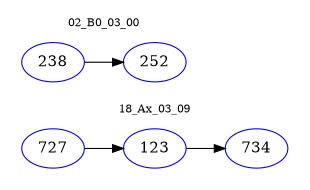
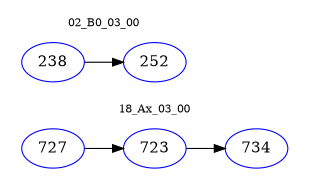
(155, 110) -> (155, 110)
(155, 148) -> (155, 148)
